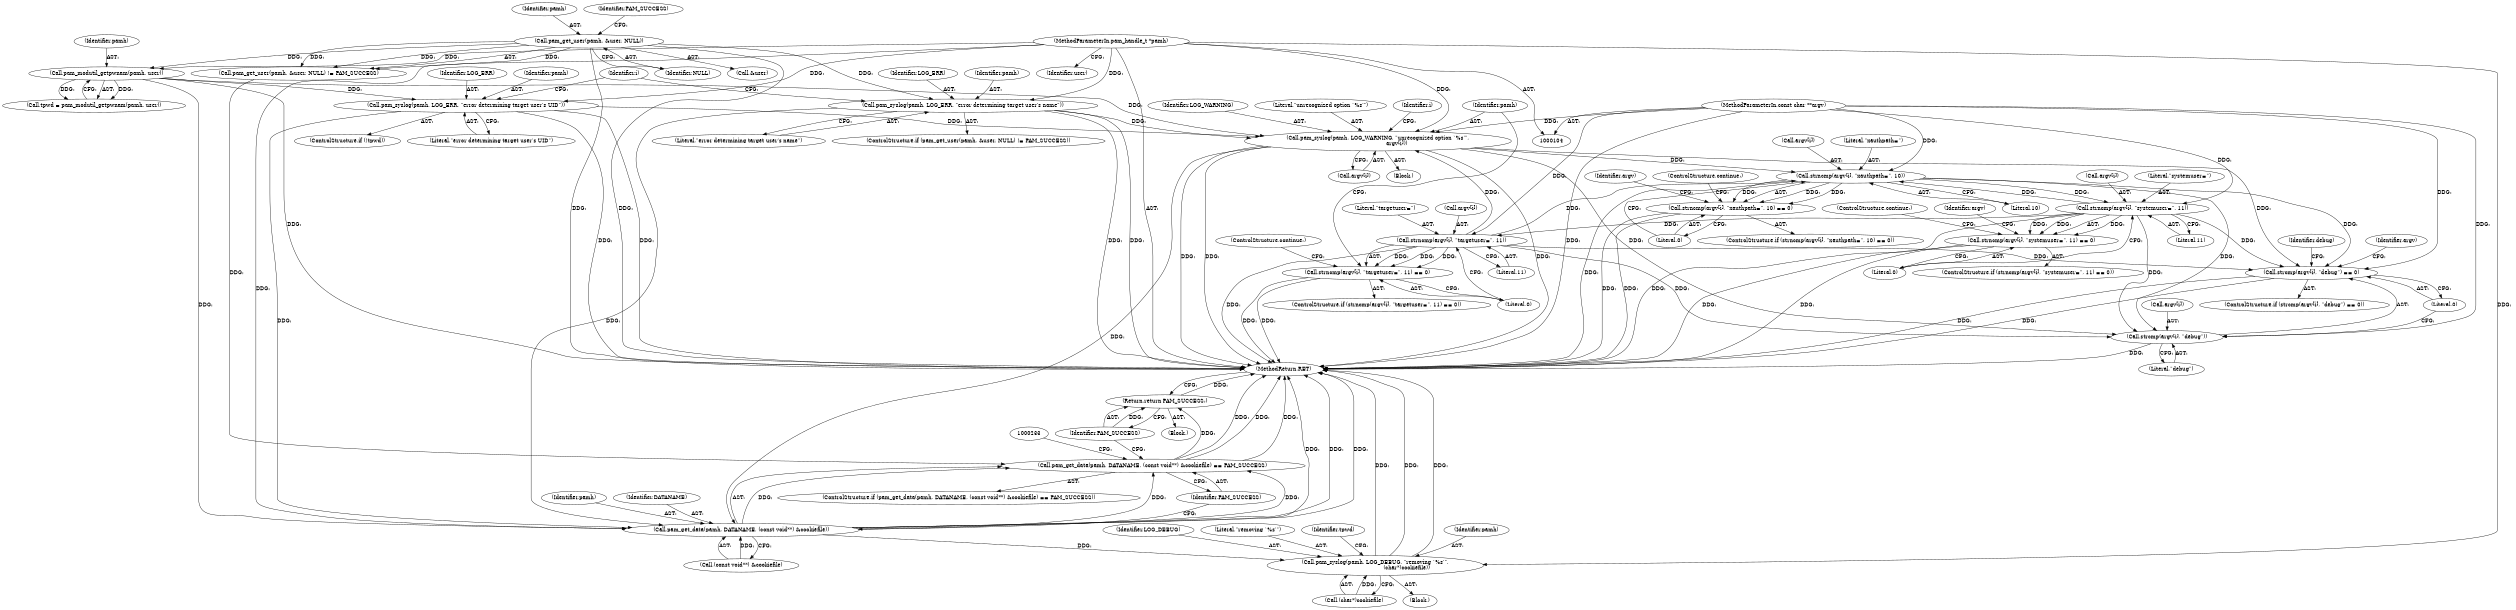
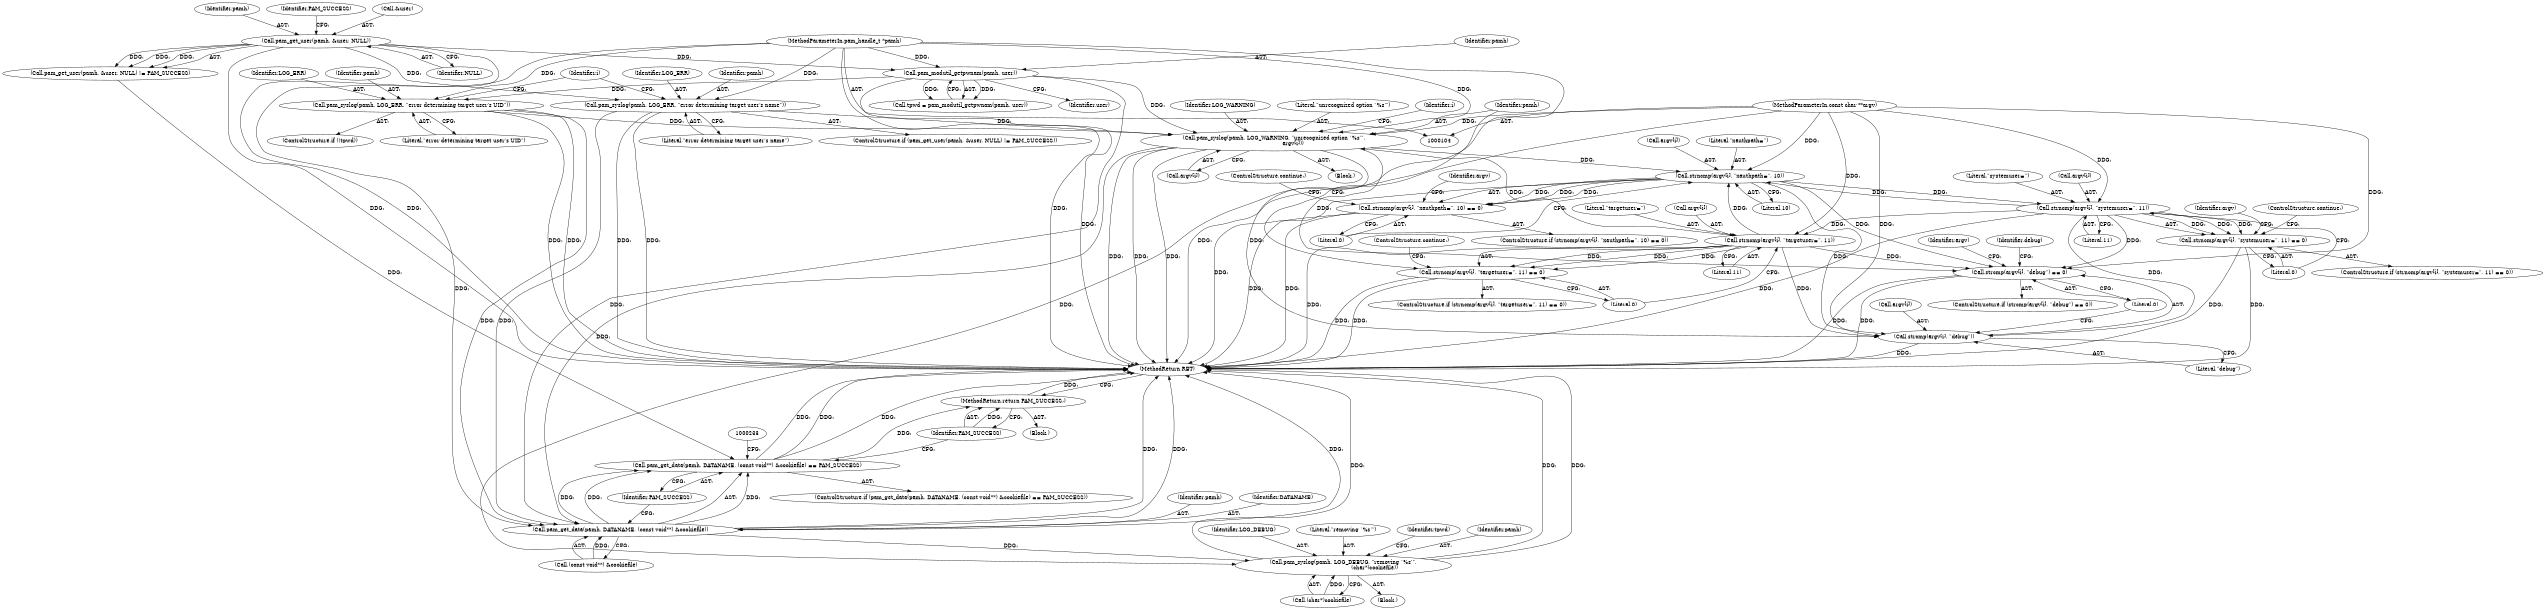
(1089, 56) -> (1026, 90)
(676, 57) -> (360, 24)
(1153, 209) -> (1061, 209)
(1165, 401) -> (1013, 401)
